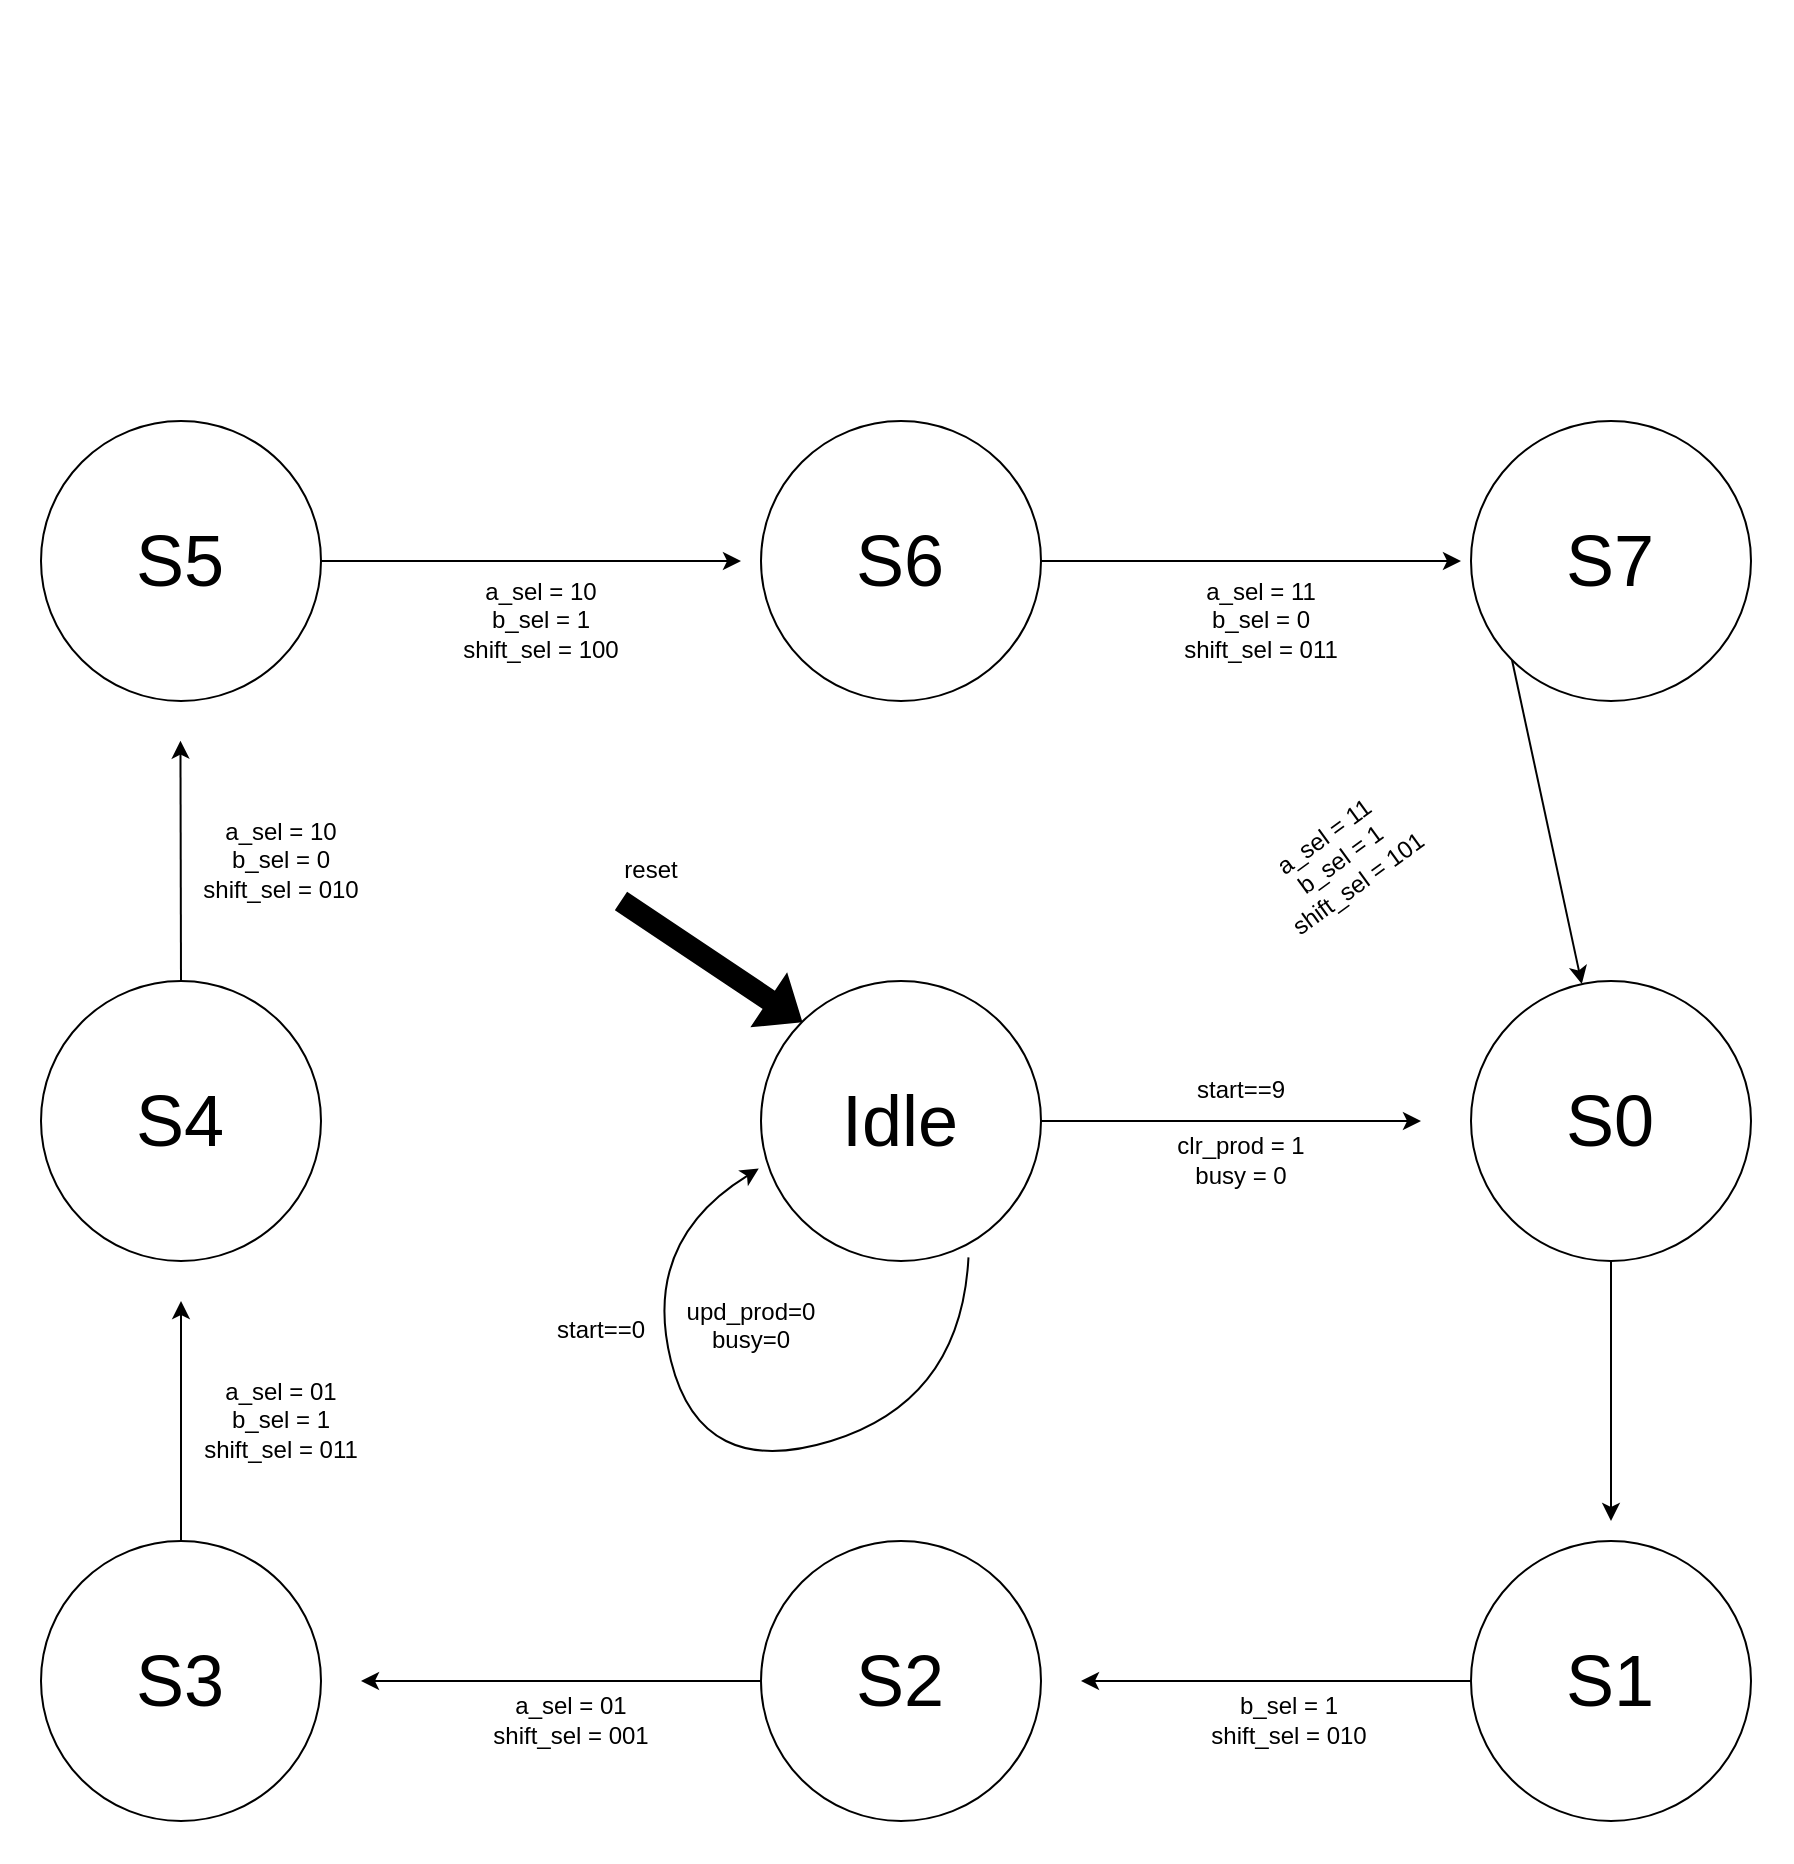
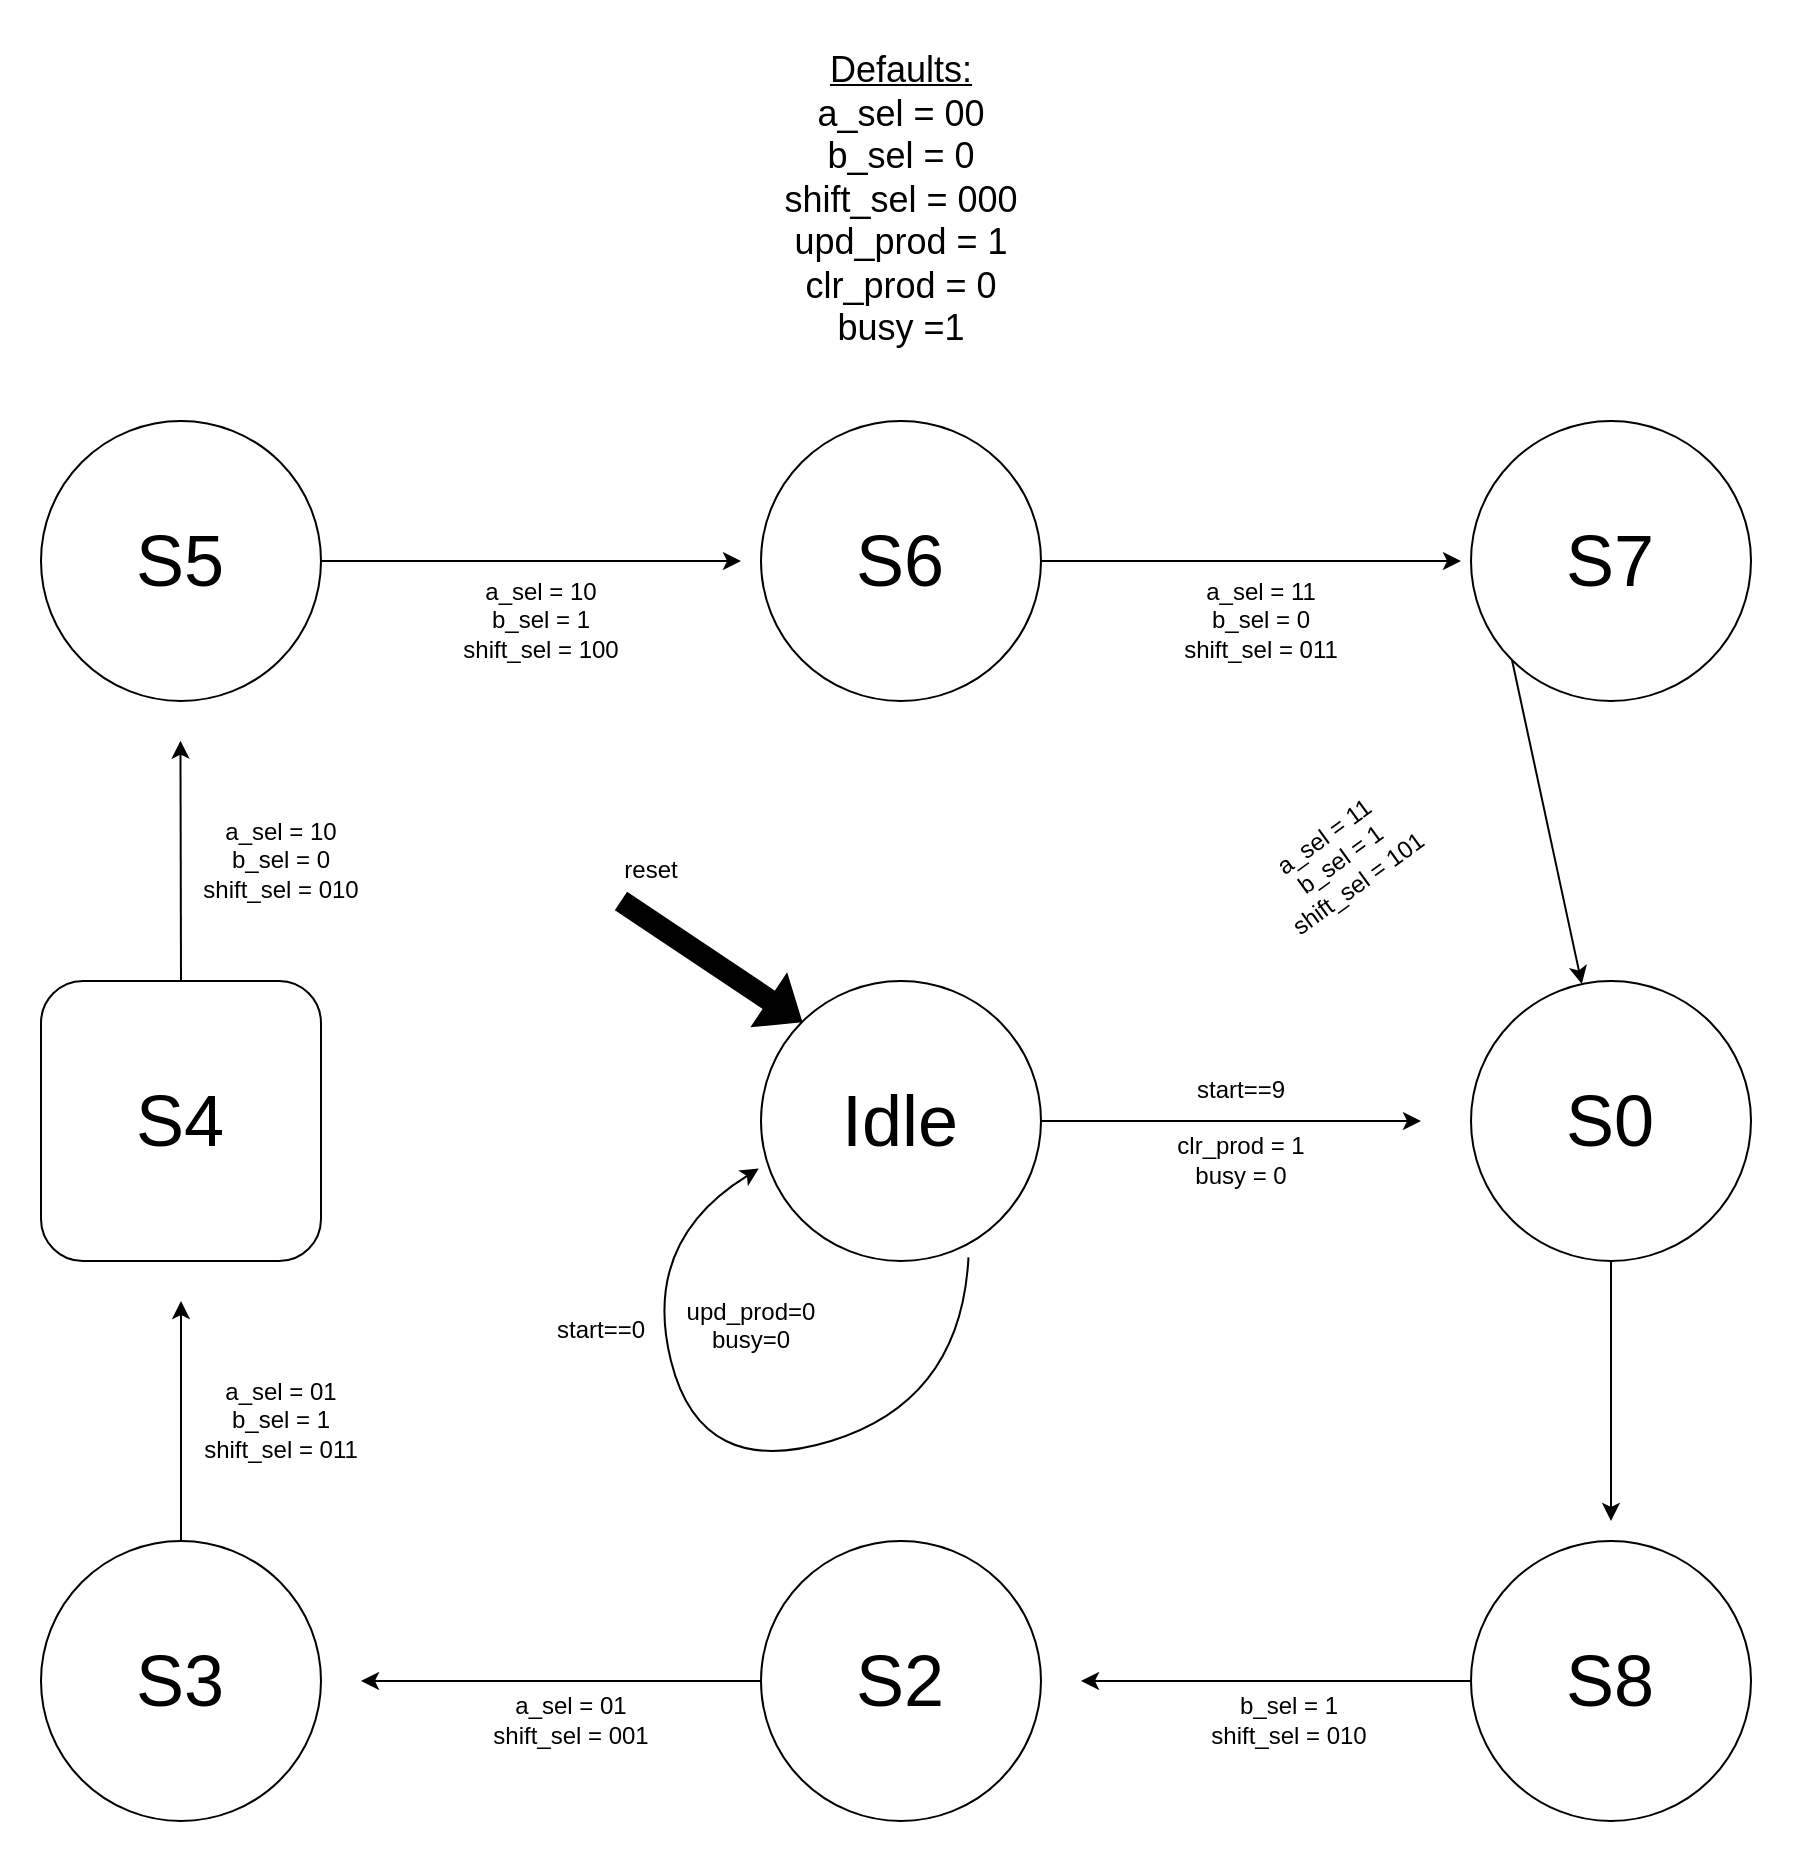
none -> (901, 201)
(181, 1121) -> (181, 1121)
(1611, 1681) -> (1611, 1681)
